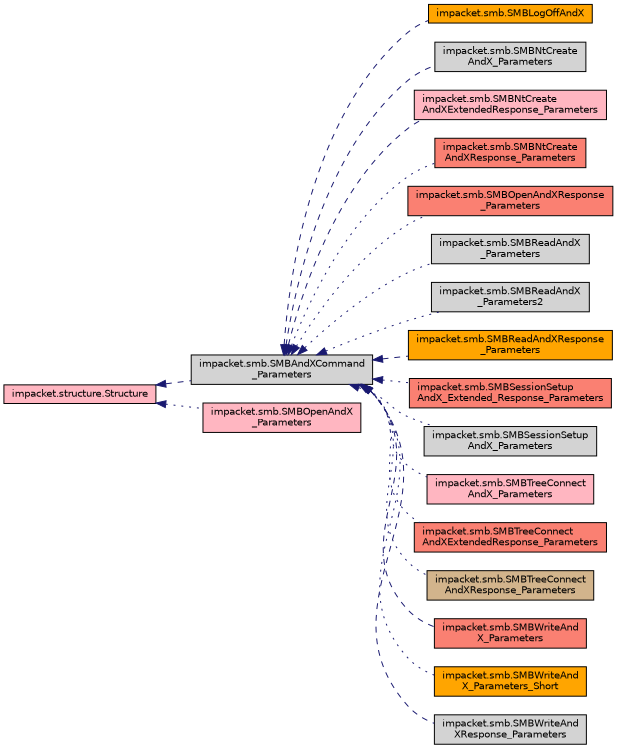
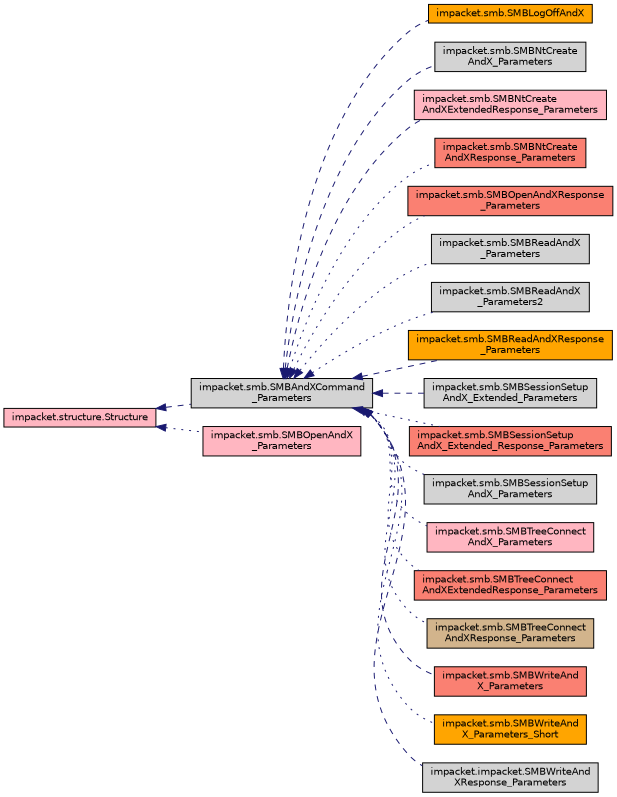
none -> (510, 393)
(510, 730) -> (510, 778)
